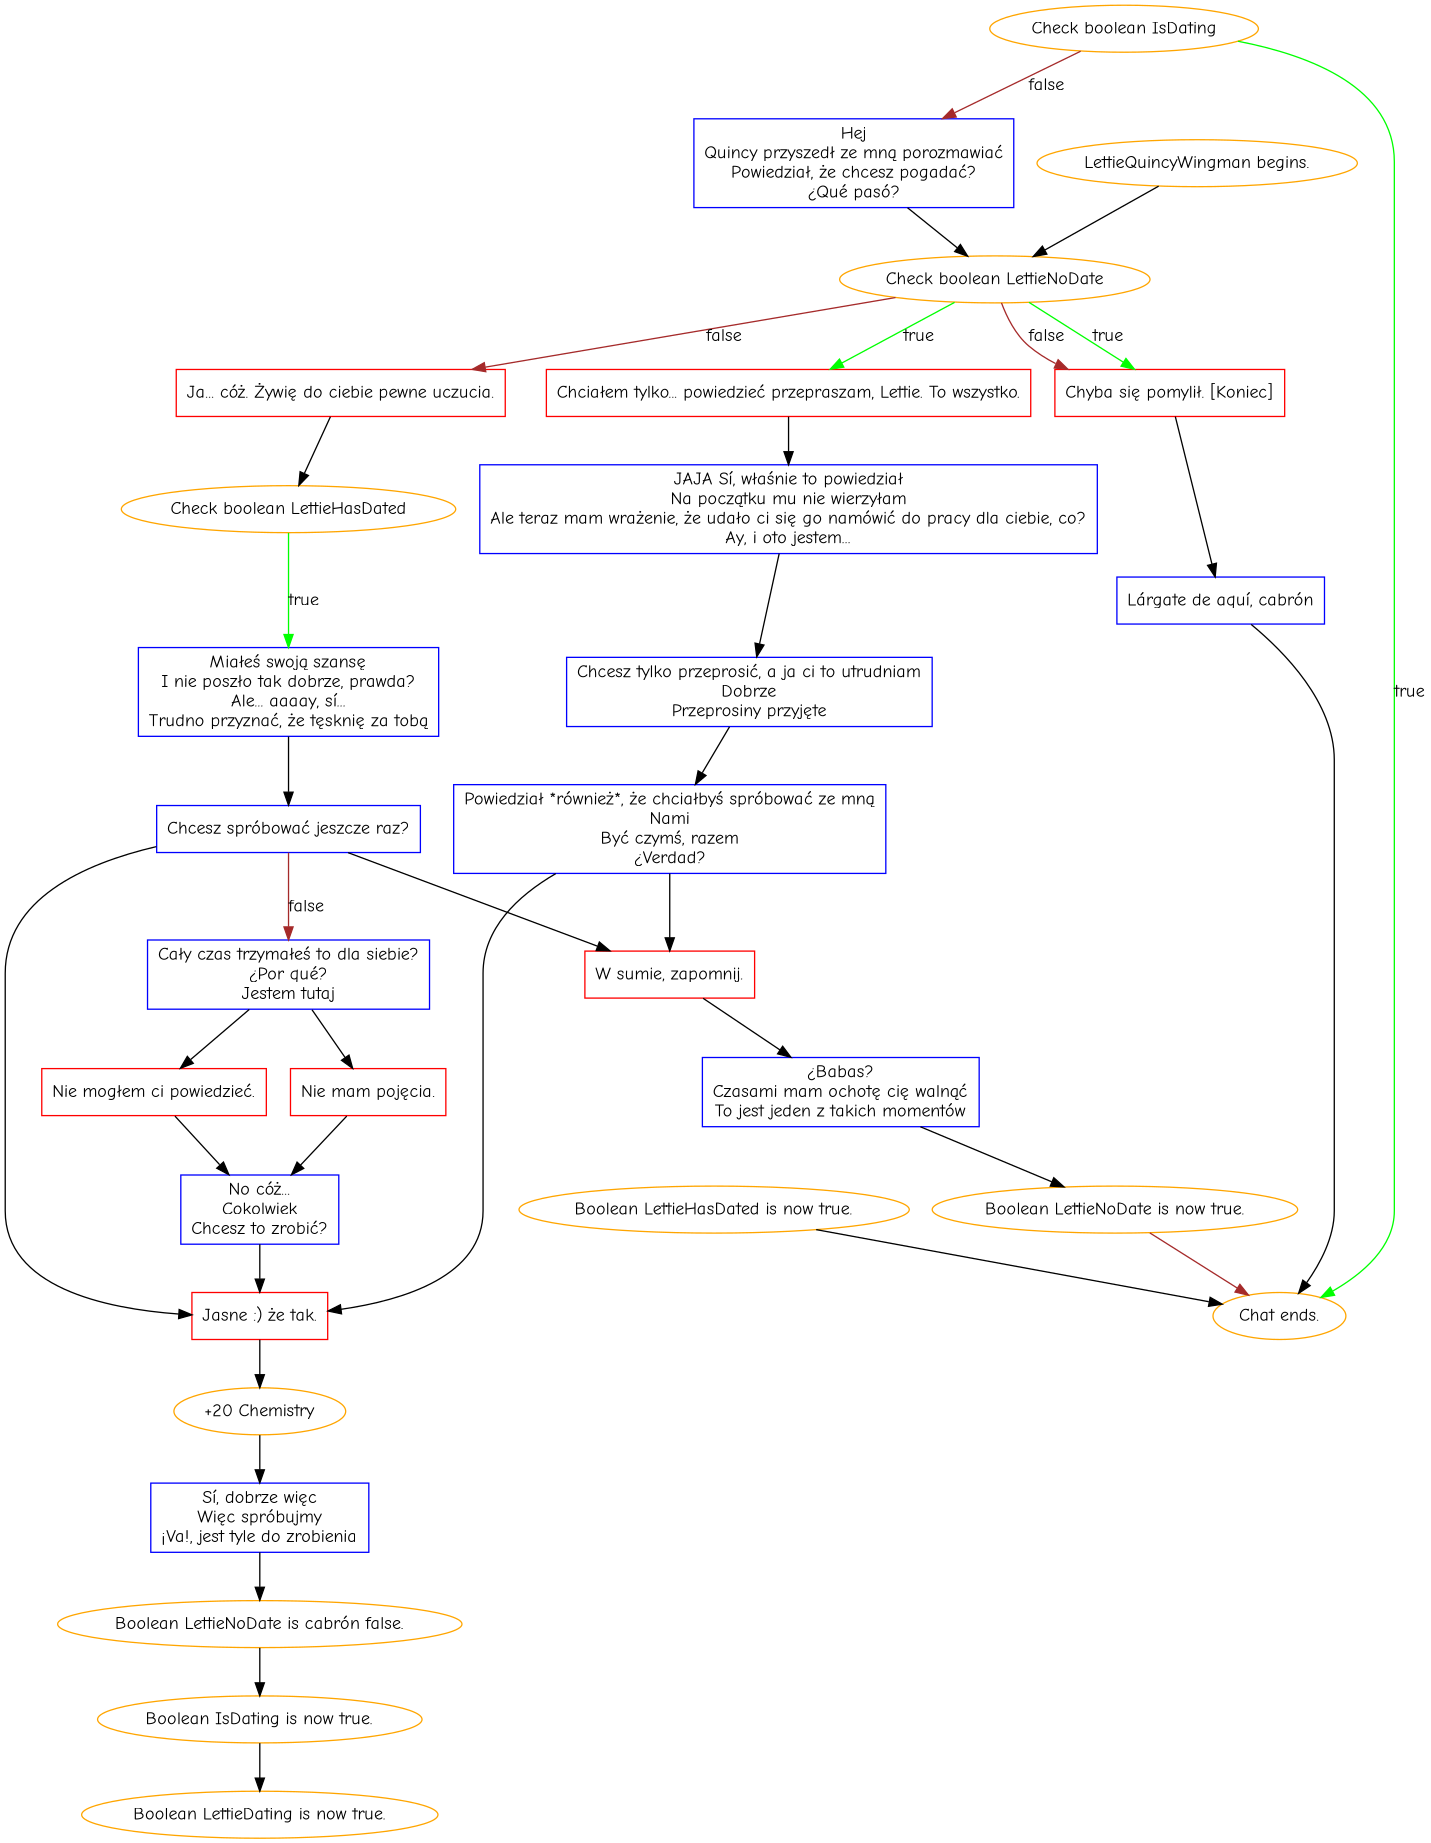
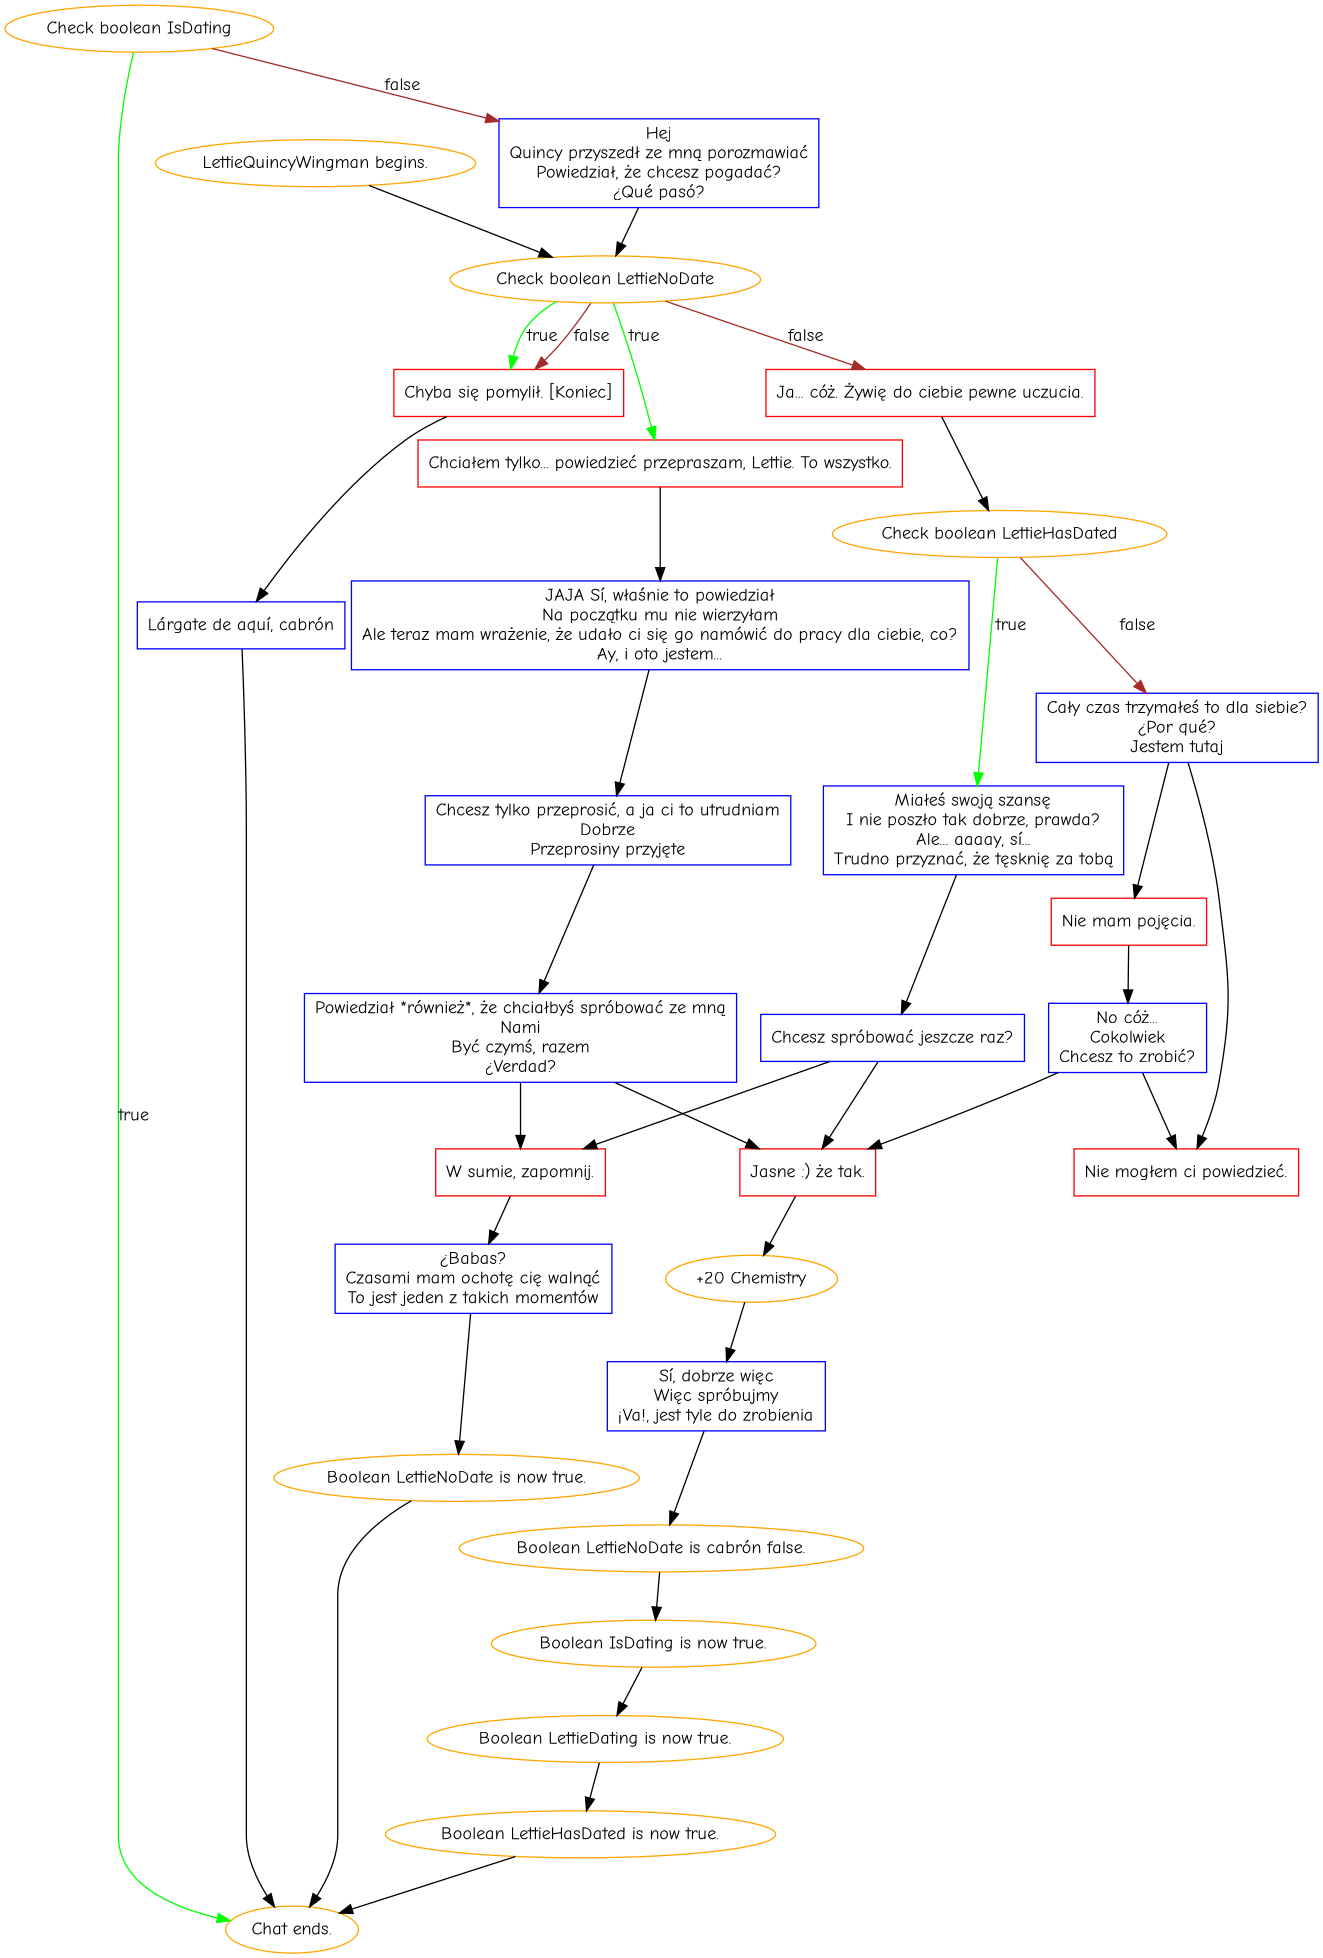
(289, 890) -> (1079, 620)
(197, 1140) -> (1157, 1105)
(1194, 1261) -> (338, 1685)
none -> (595, 1780)
